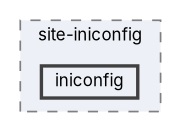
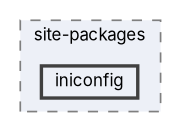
(90, 36) -> (90, 36)
